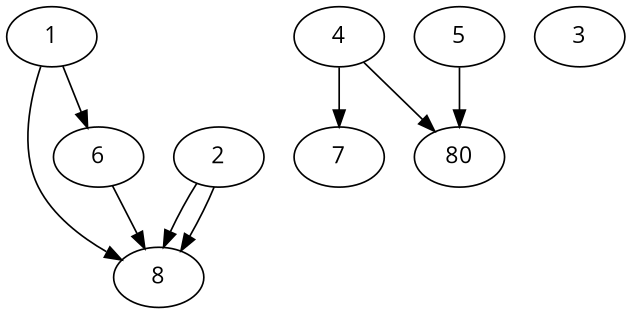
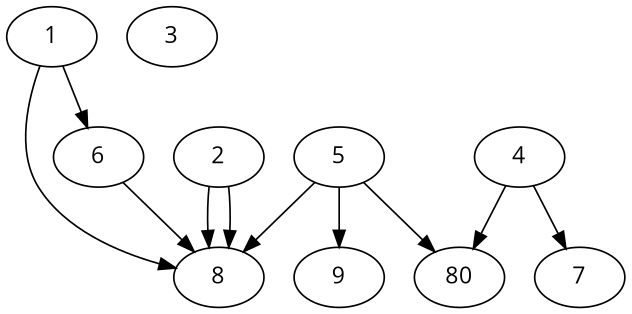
none -> (285, 211)
none -> (339, 277)
